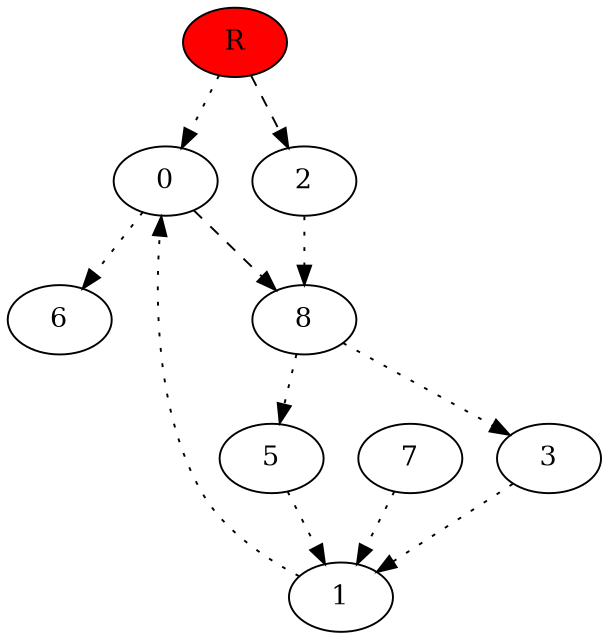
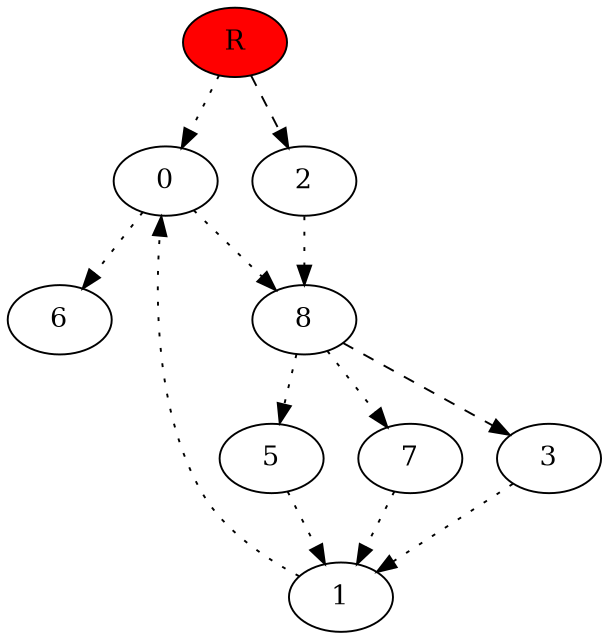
(228, 244) -> (228, 244)
none -> (351, 382)
(418, 384) -> (418, 384)
